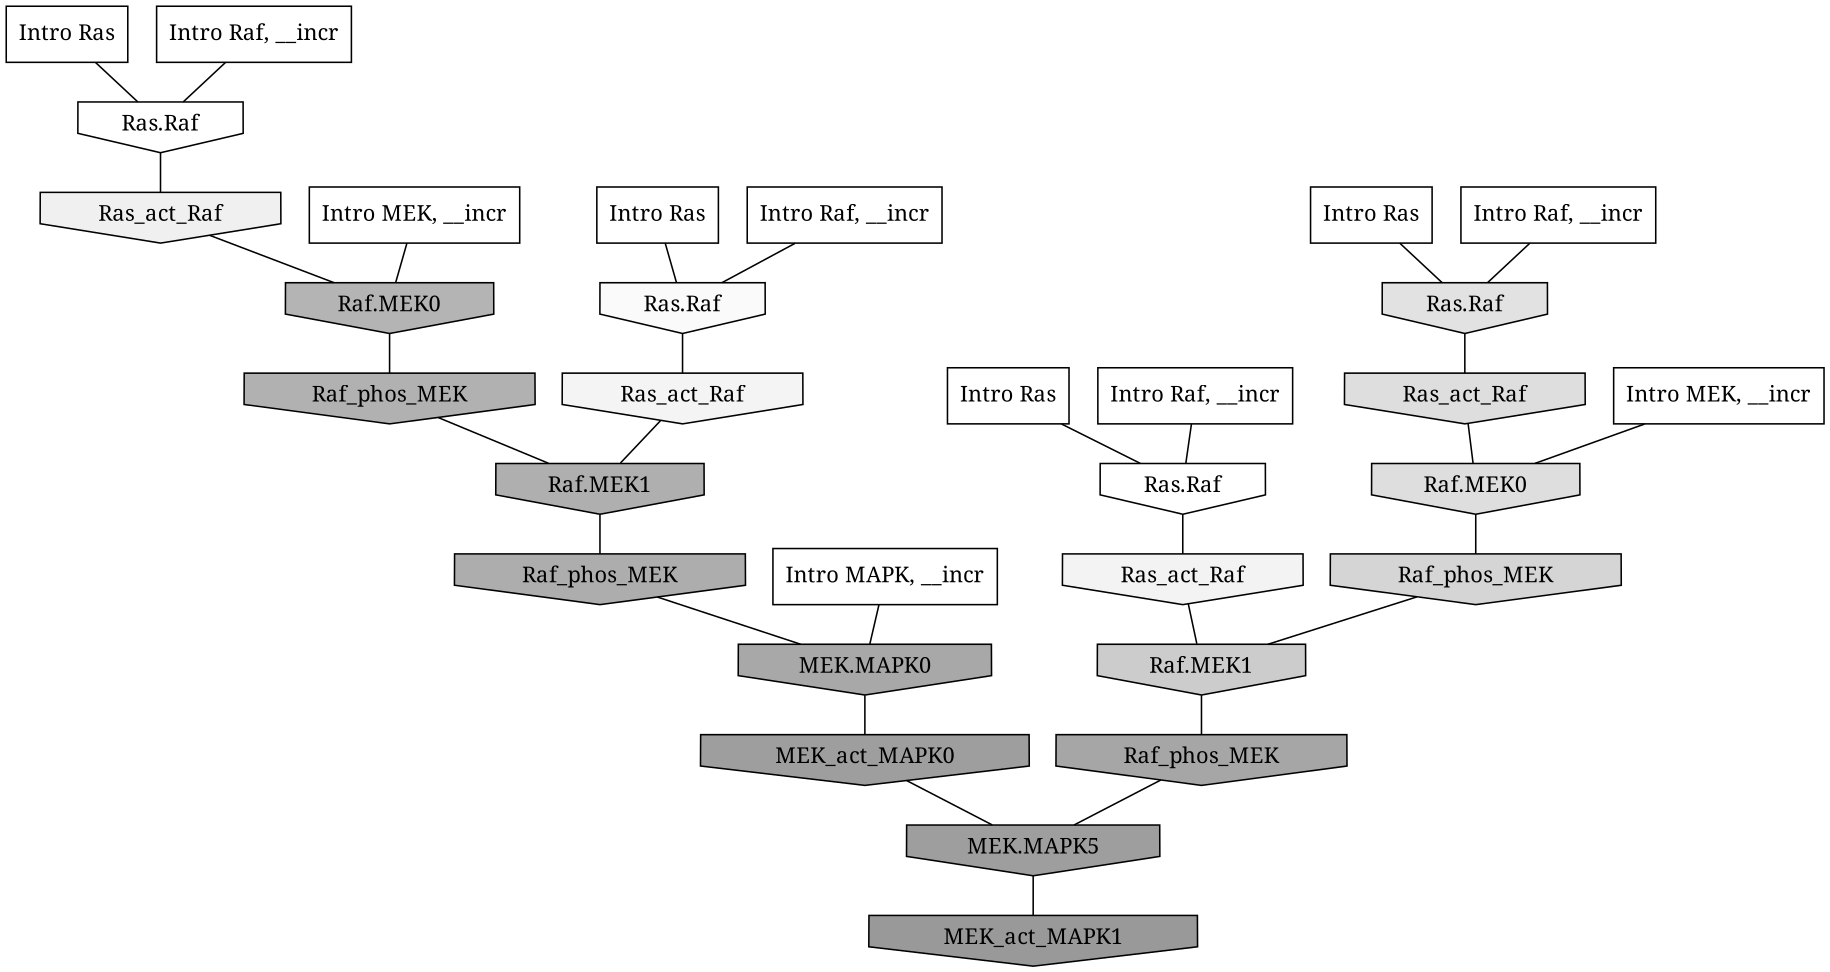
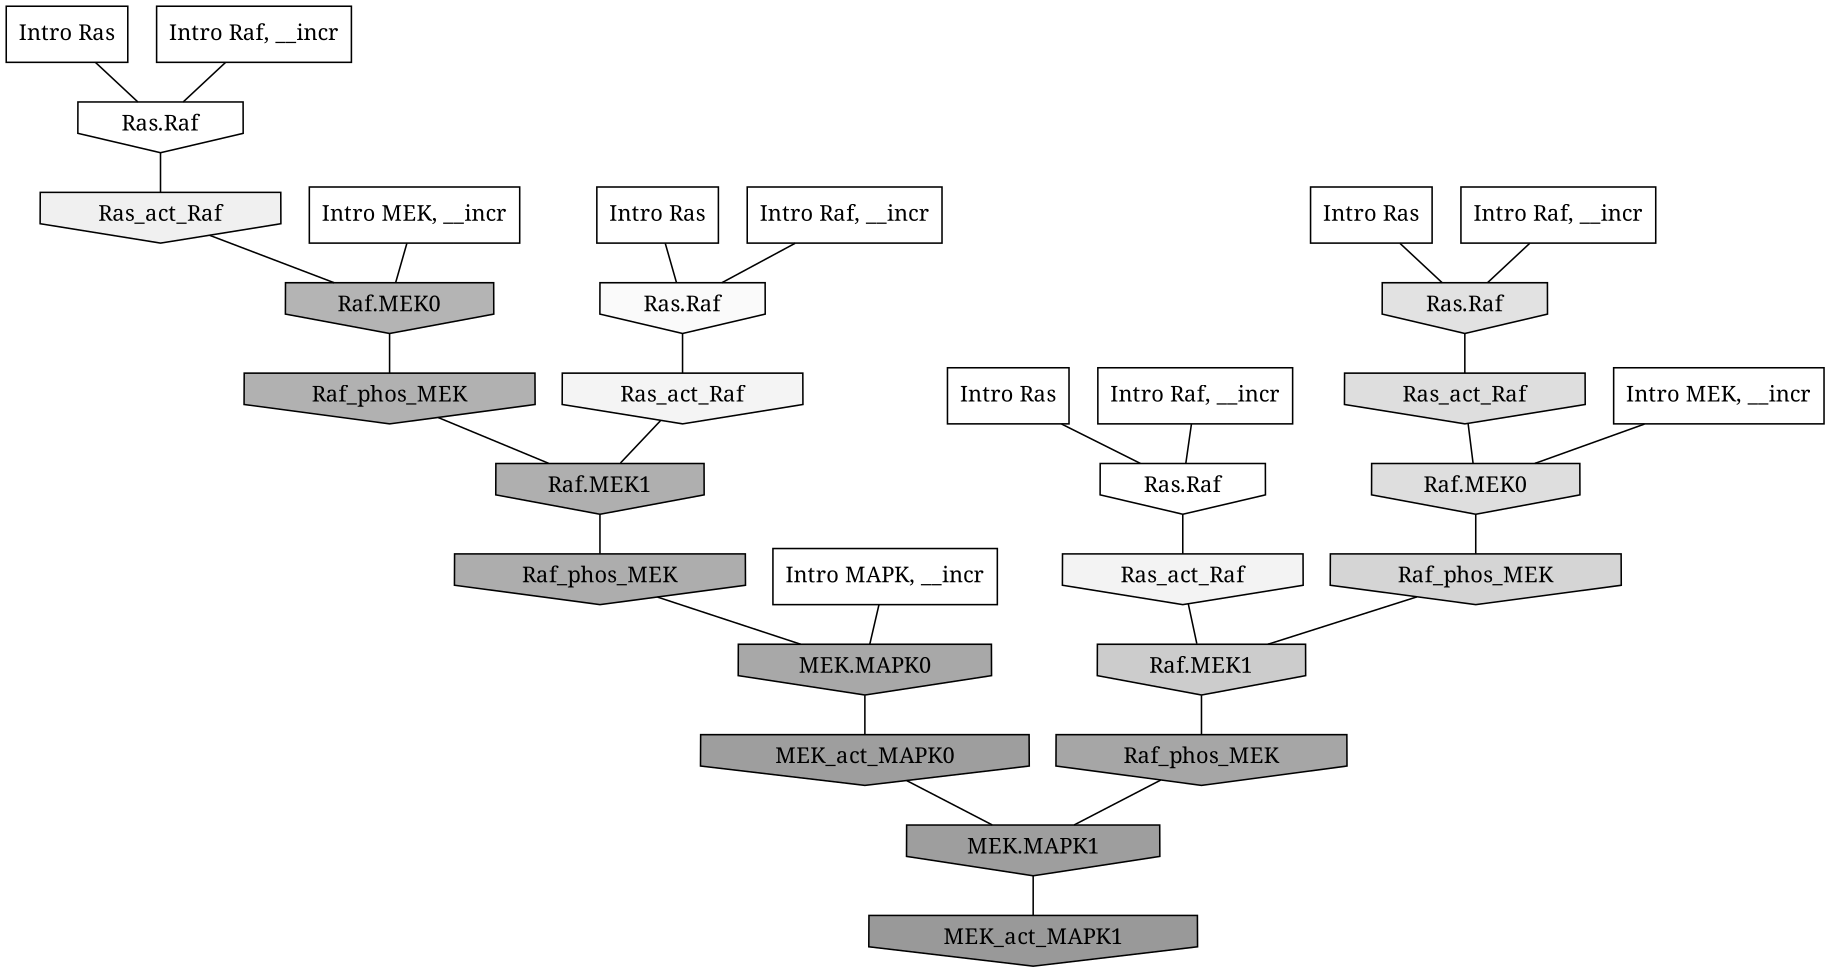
(1033, 848) -> (1033, 848)
